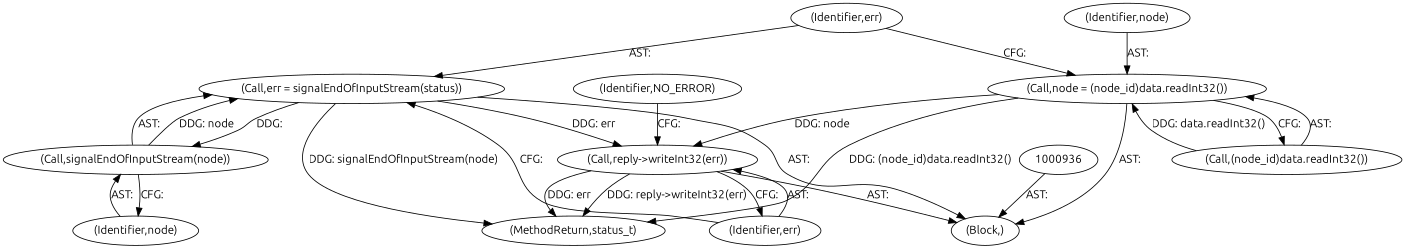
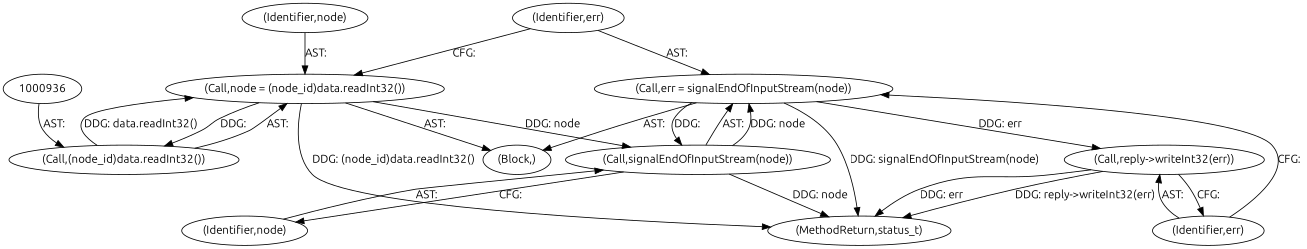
(352, 89) -> (744, 89)
(658, 89) -> none
(848, 109) -> (498, 124)
(1291, 124) -> (235, 124)
(1025, 192) -> (41, 126)
(836, 193) -> none
none -> (775, 194)
